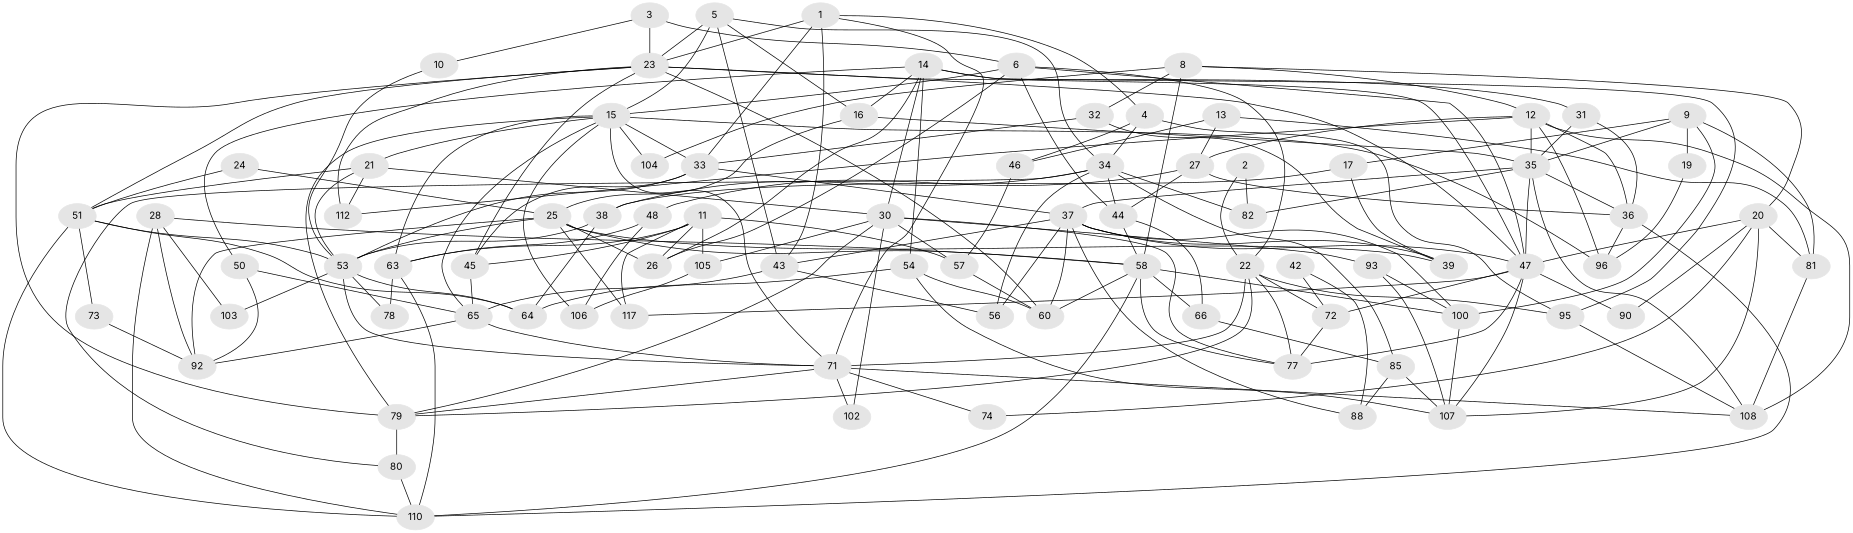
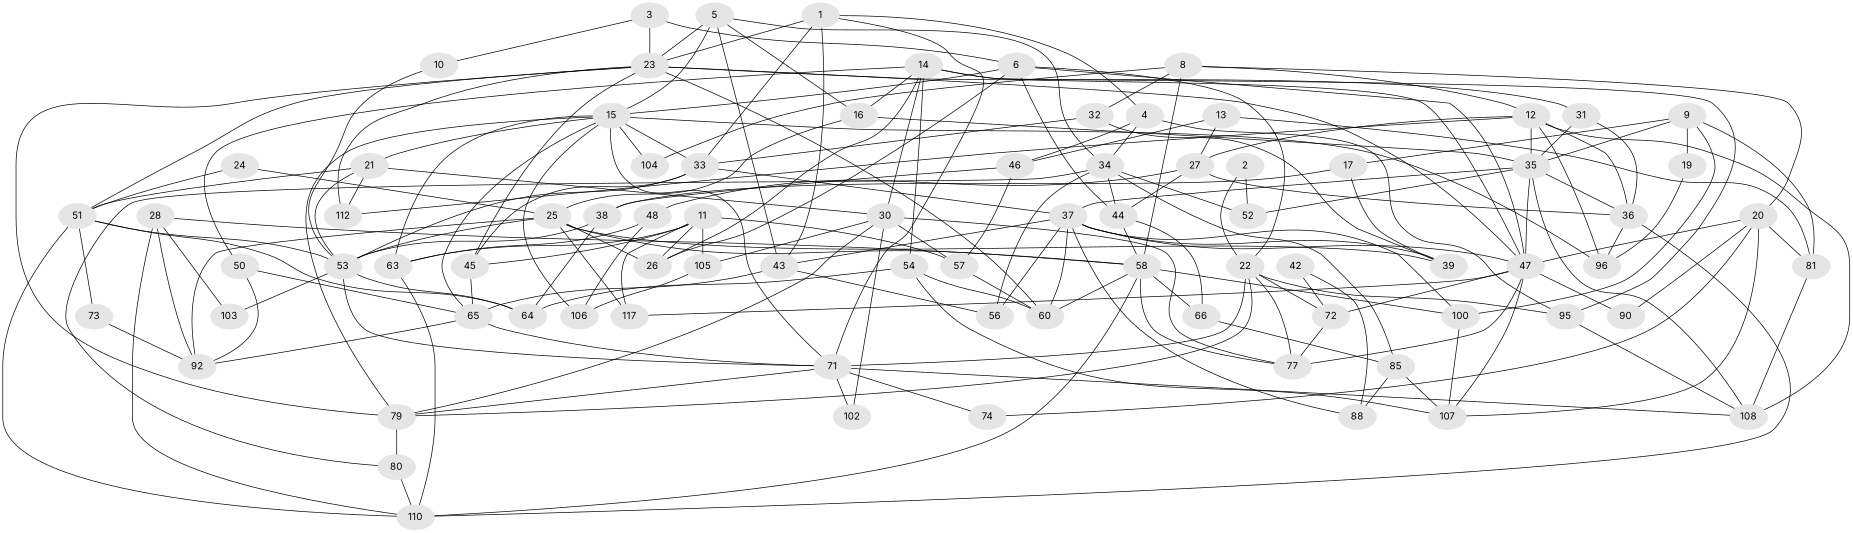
(851, 183) -> (901, 176)
(1248, 216) -> (1248, 216)
(1372, 266) -> none
(390, 317) -> none
